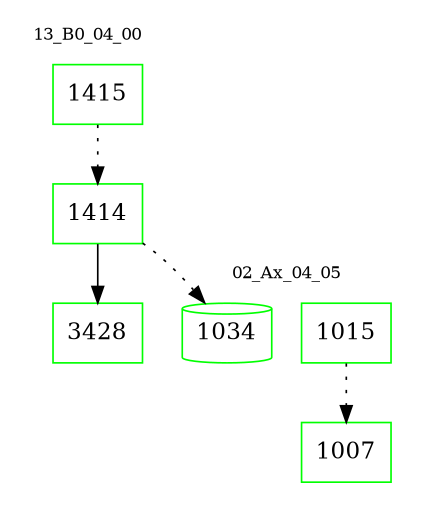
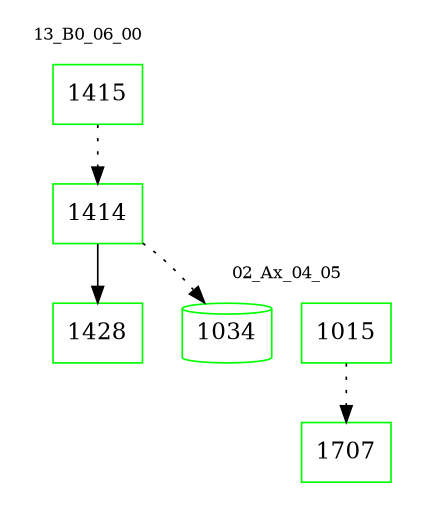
(88, 36) -> (88, 36)
(98, 333) -> (98, 333)
(346, 452) -> (346, 452)
